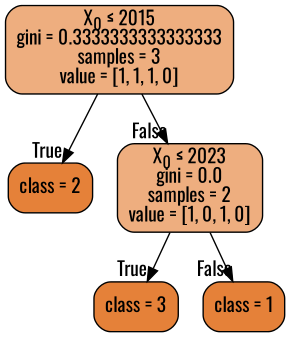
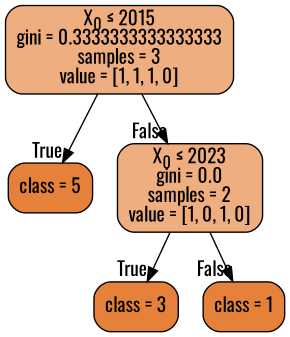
(50, 188) -> (50, 188)
